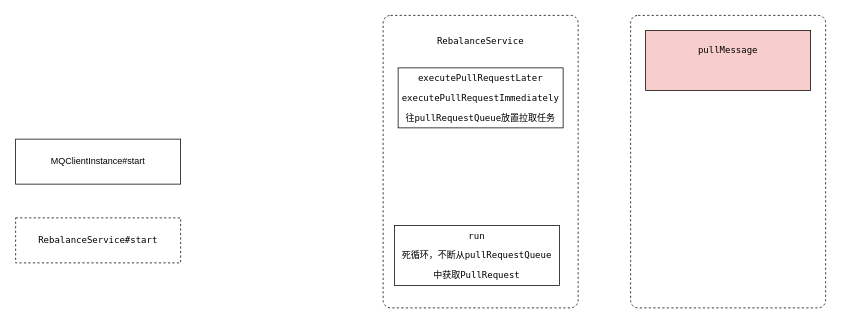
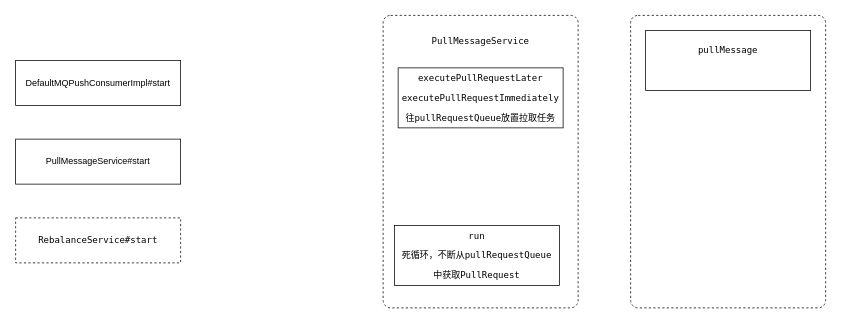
(480, 42) -> (480, 42)
(728, 60) -> (728, 60)
none -> (98, 83)
(98, 162) -> (98, 162)
